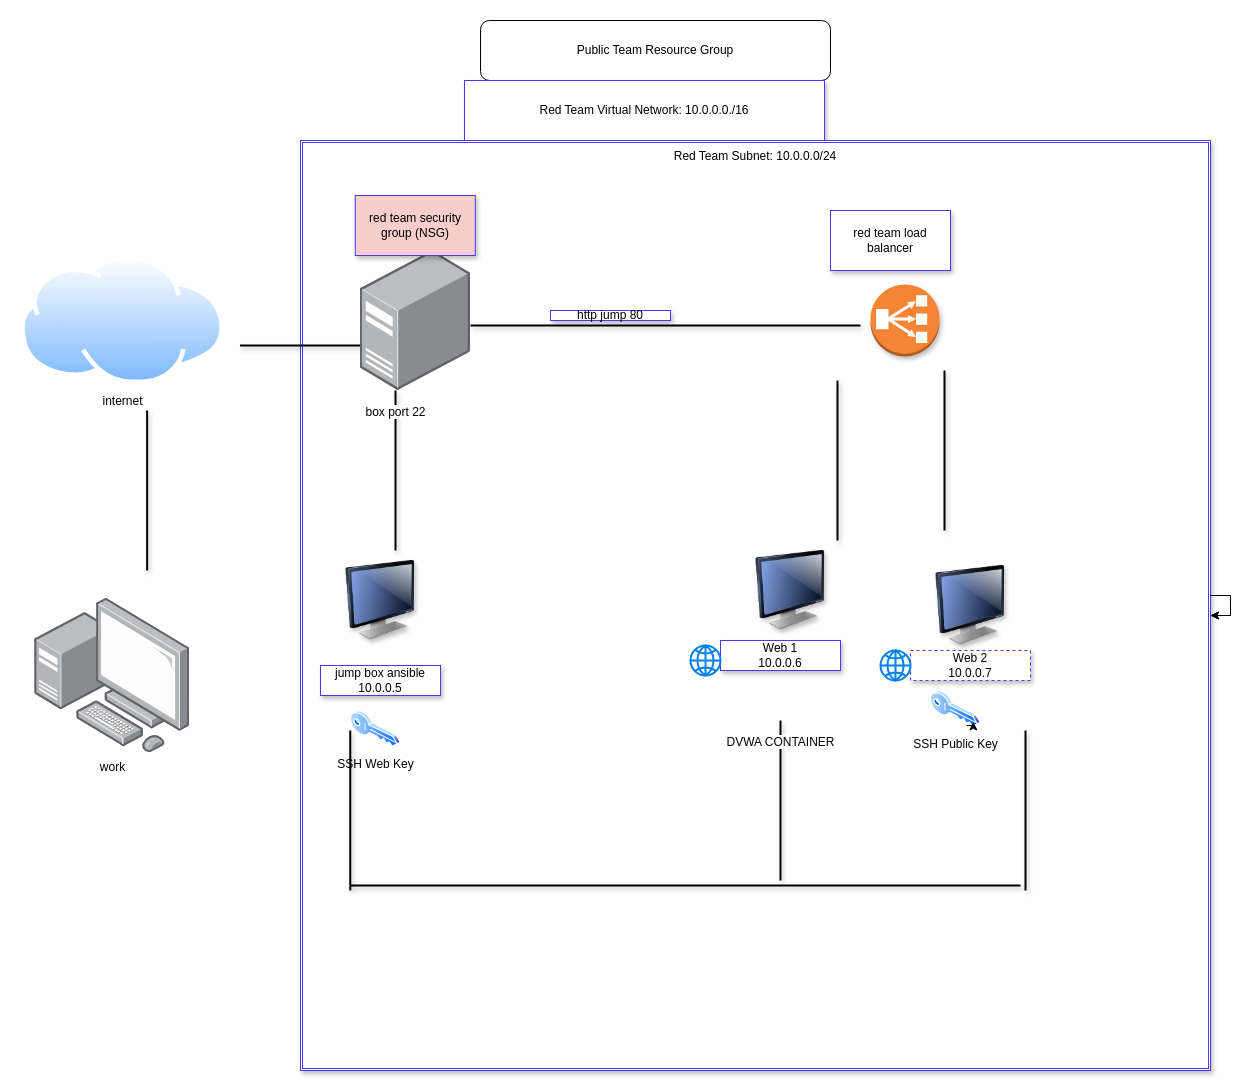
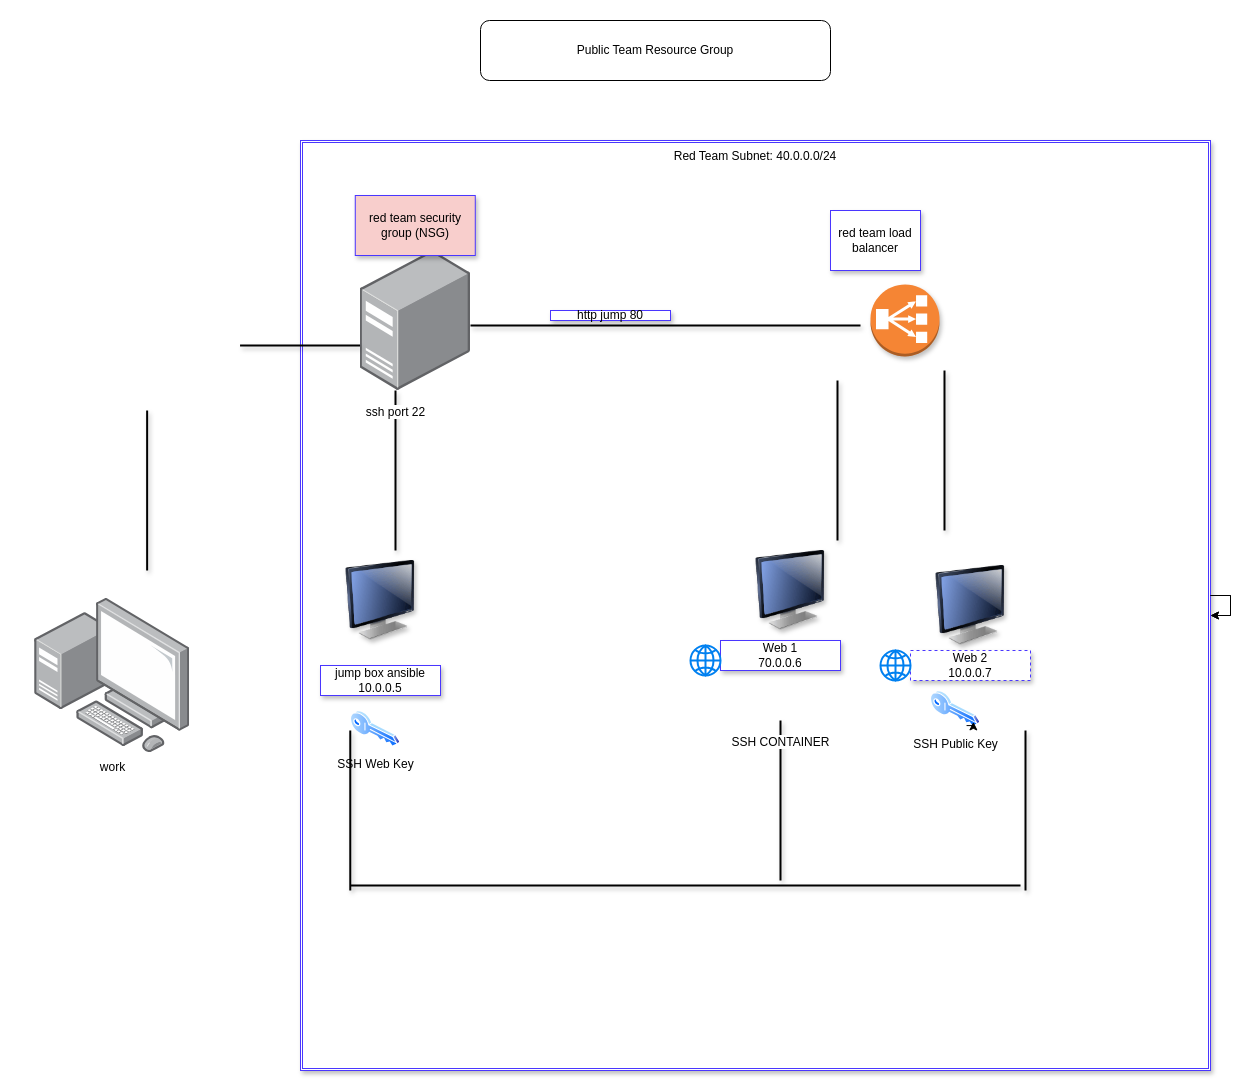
(645, 111) -> none
(756, 157) -> (756, 157)
(891, 241) -> (876, 241)
(123, 321) -> none
(396, 413) -> (396, 413)
(781, 656) -> (781, 656)
(781, 743) -> (781, 743)
